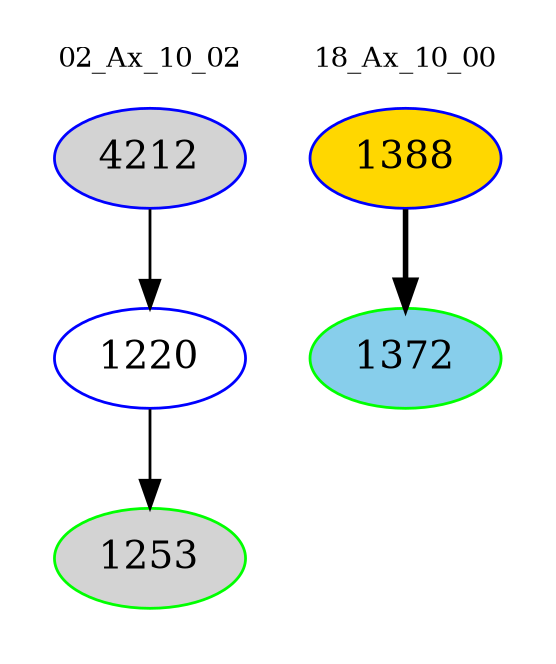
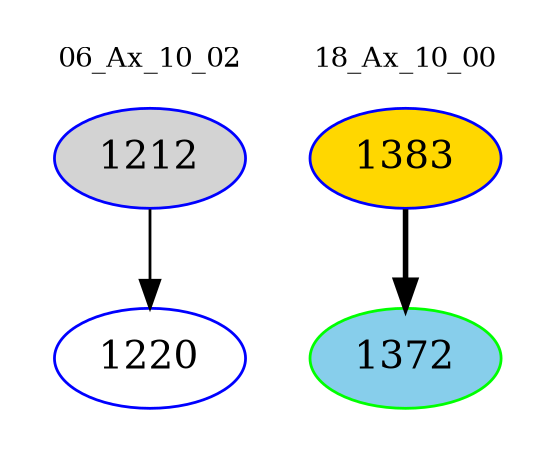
(150, 60) -> (150, 60)
(150, 158) -> (150, 158)
(406, 158) -> (406, 158)
(150, 558) -> none
